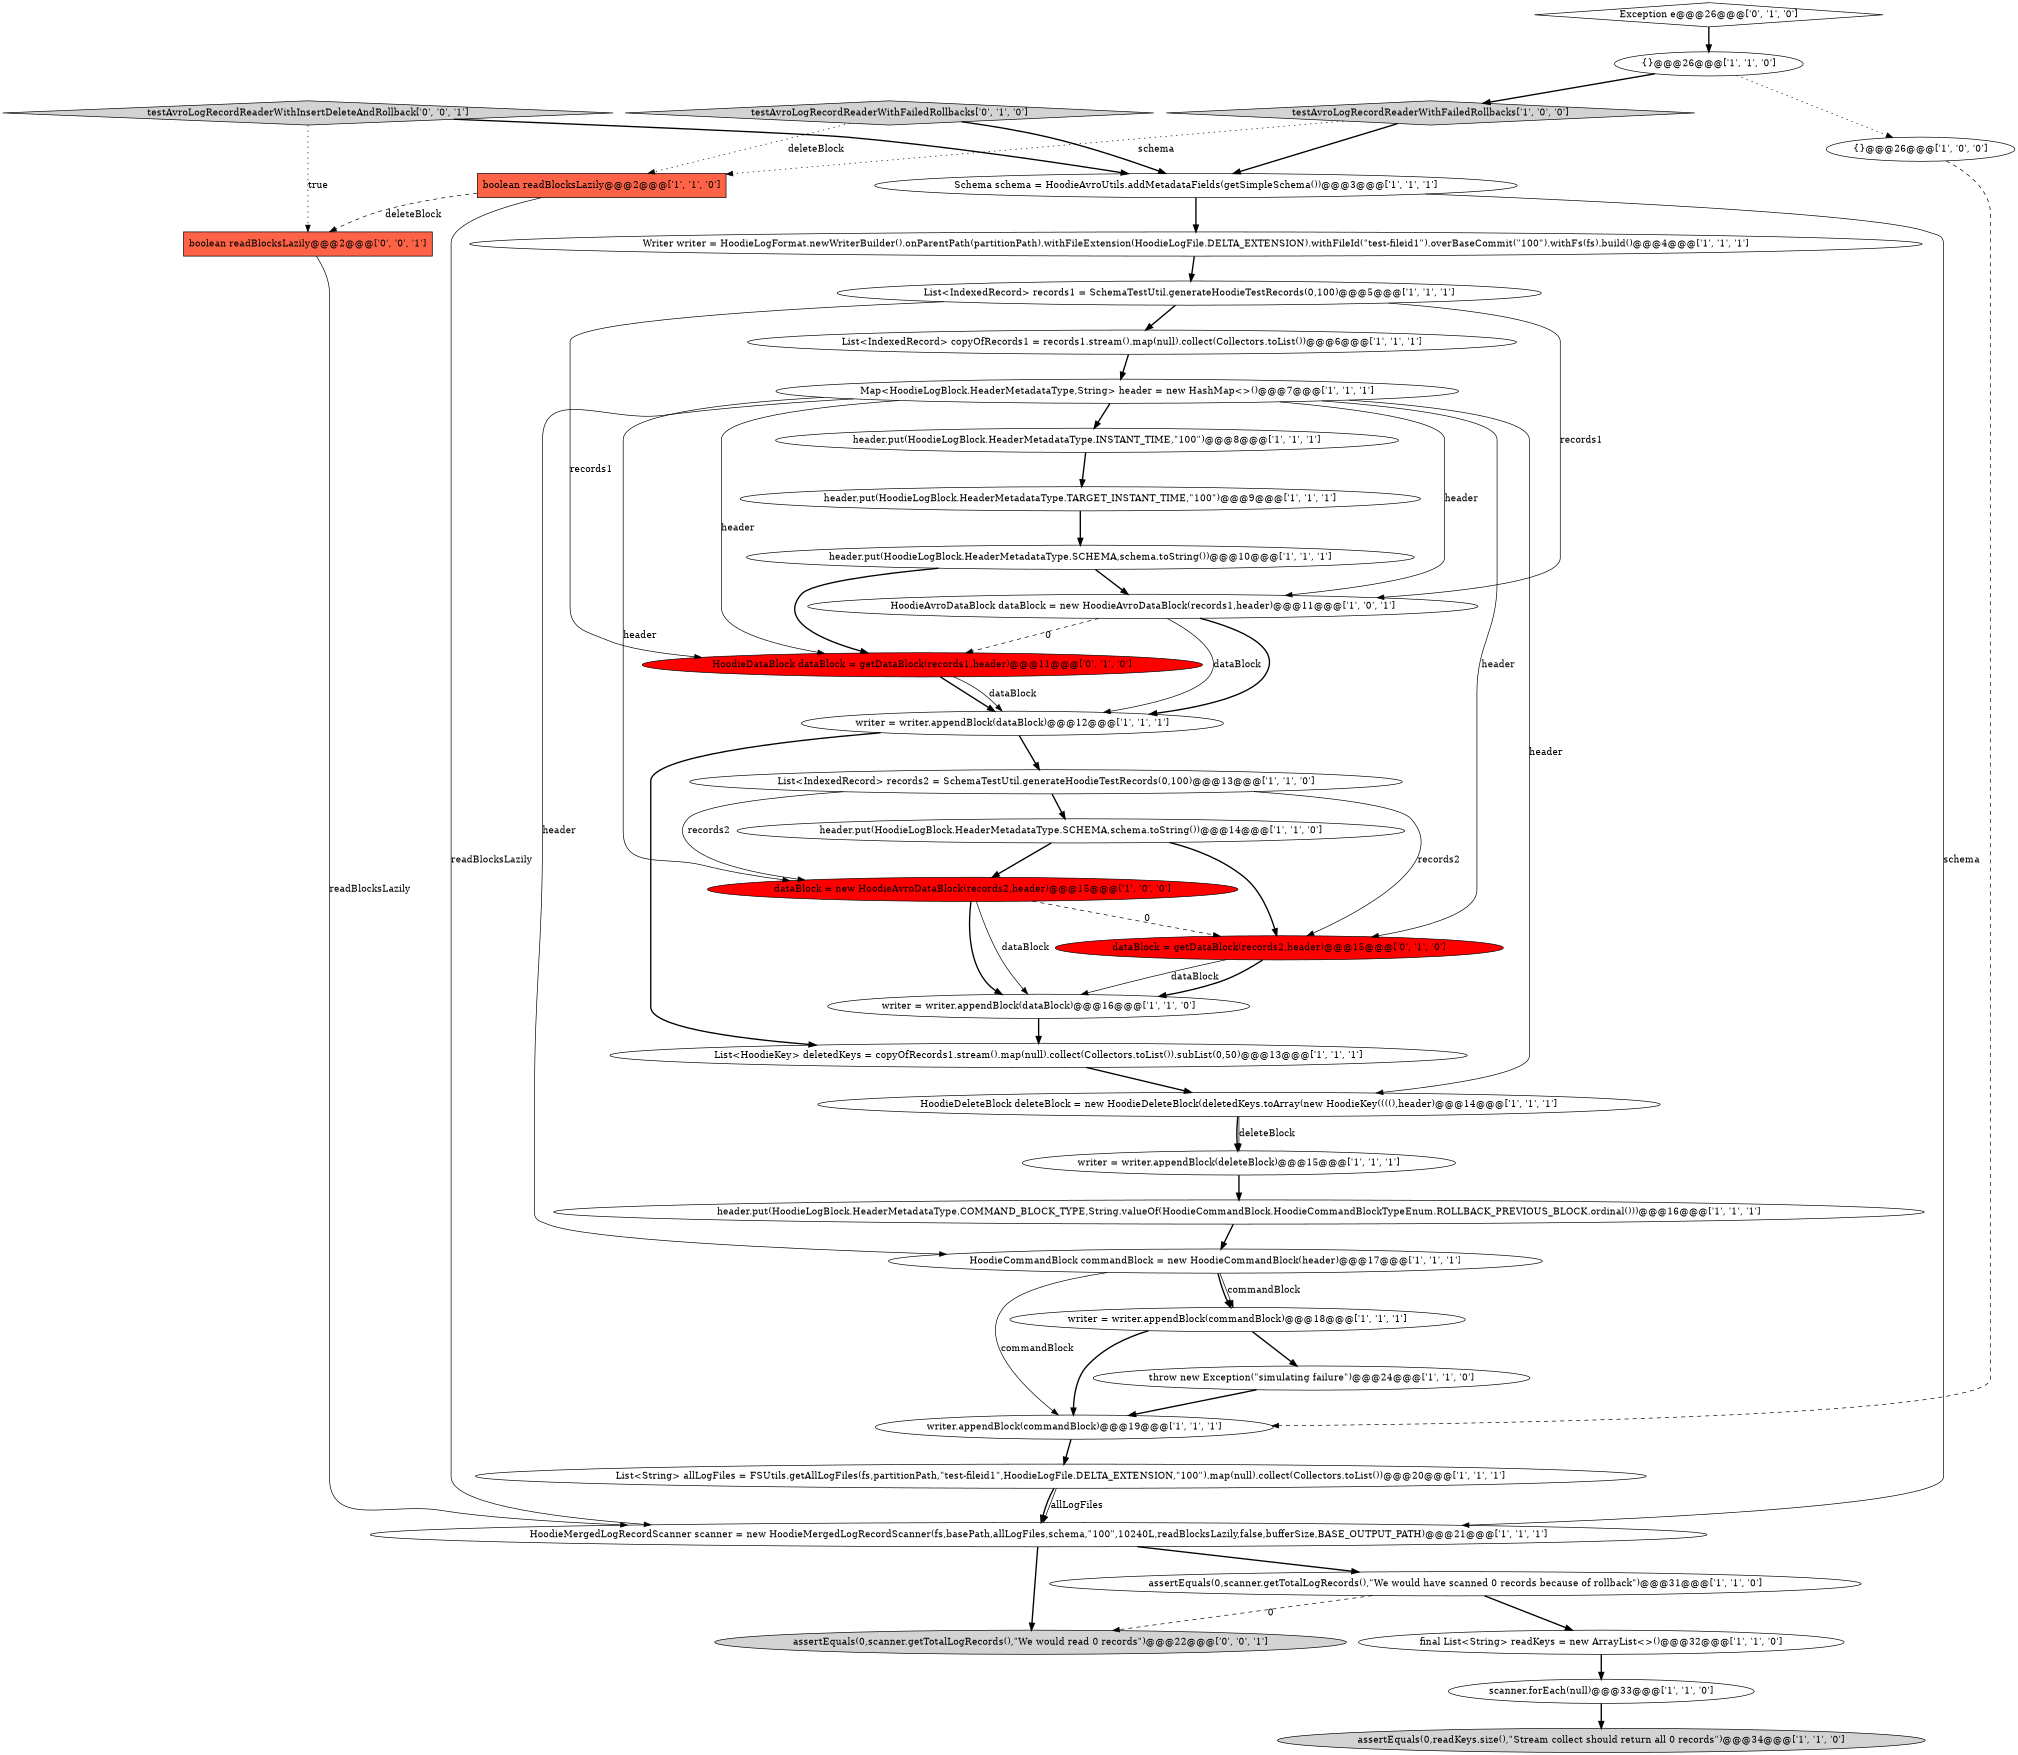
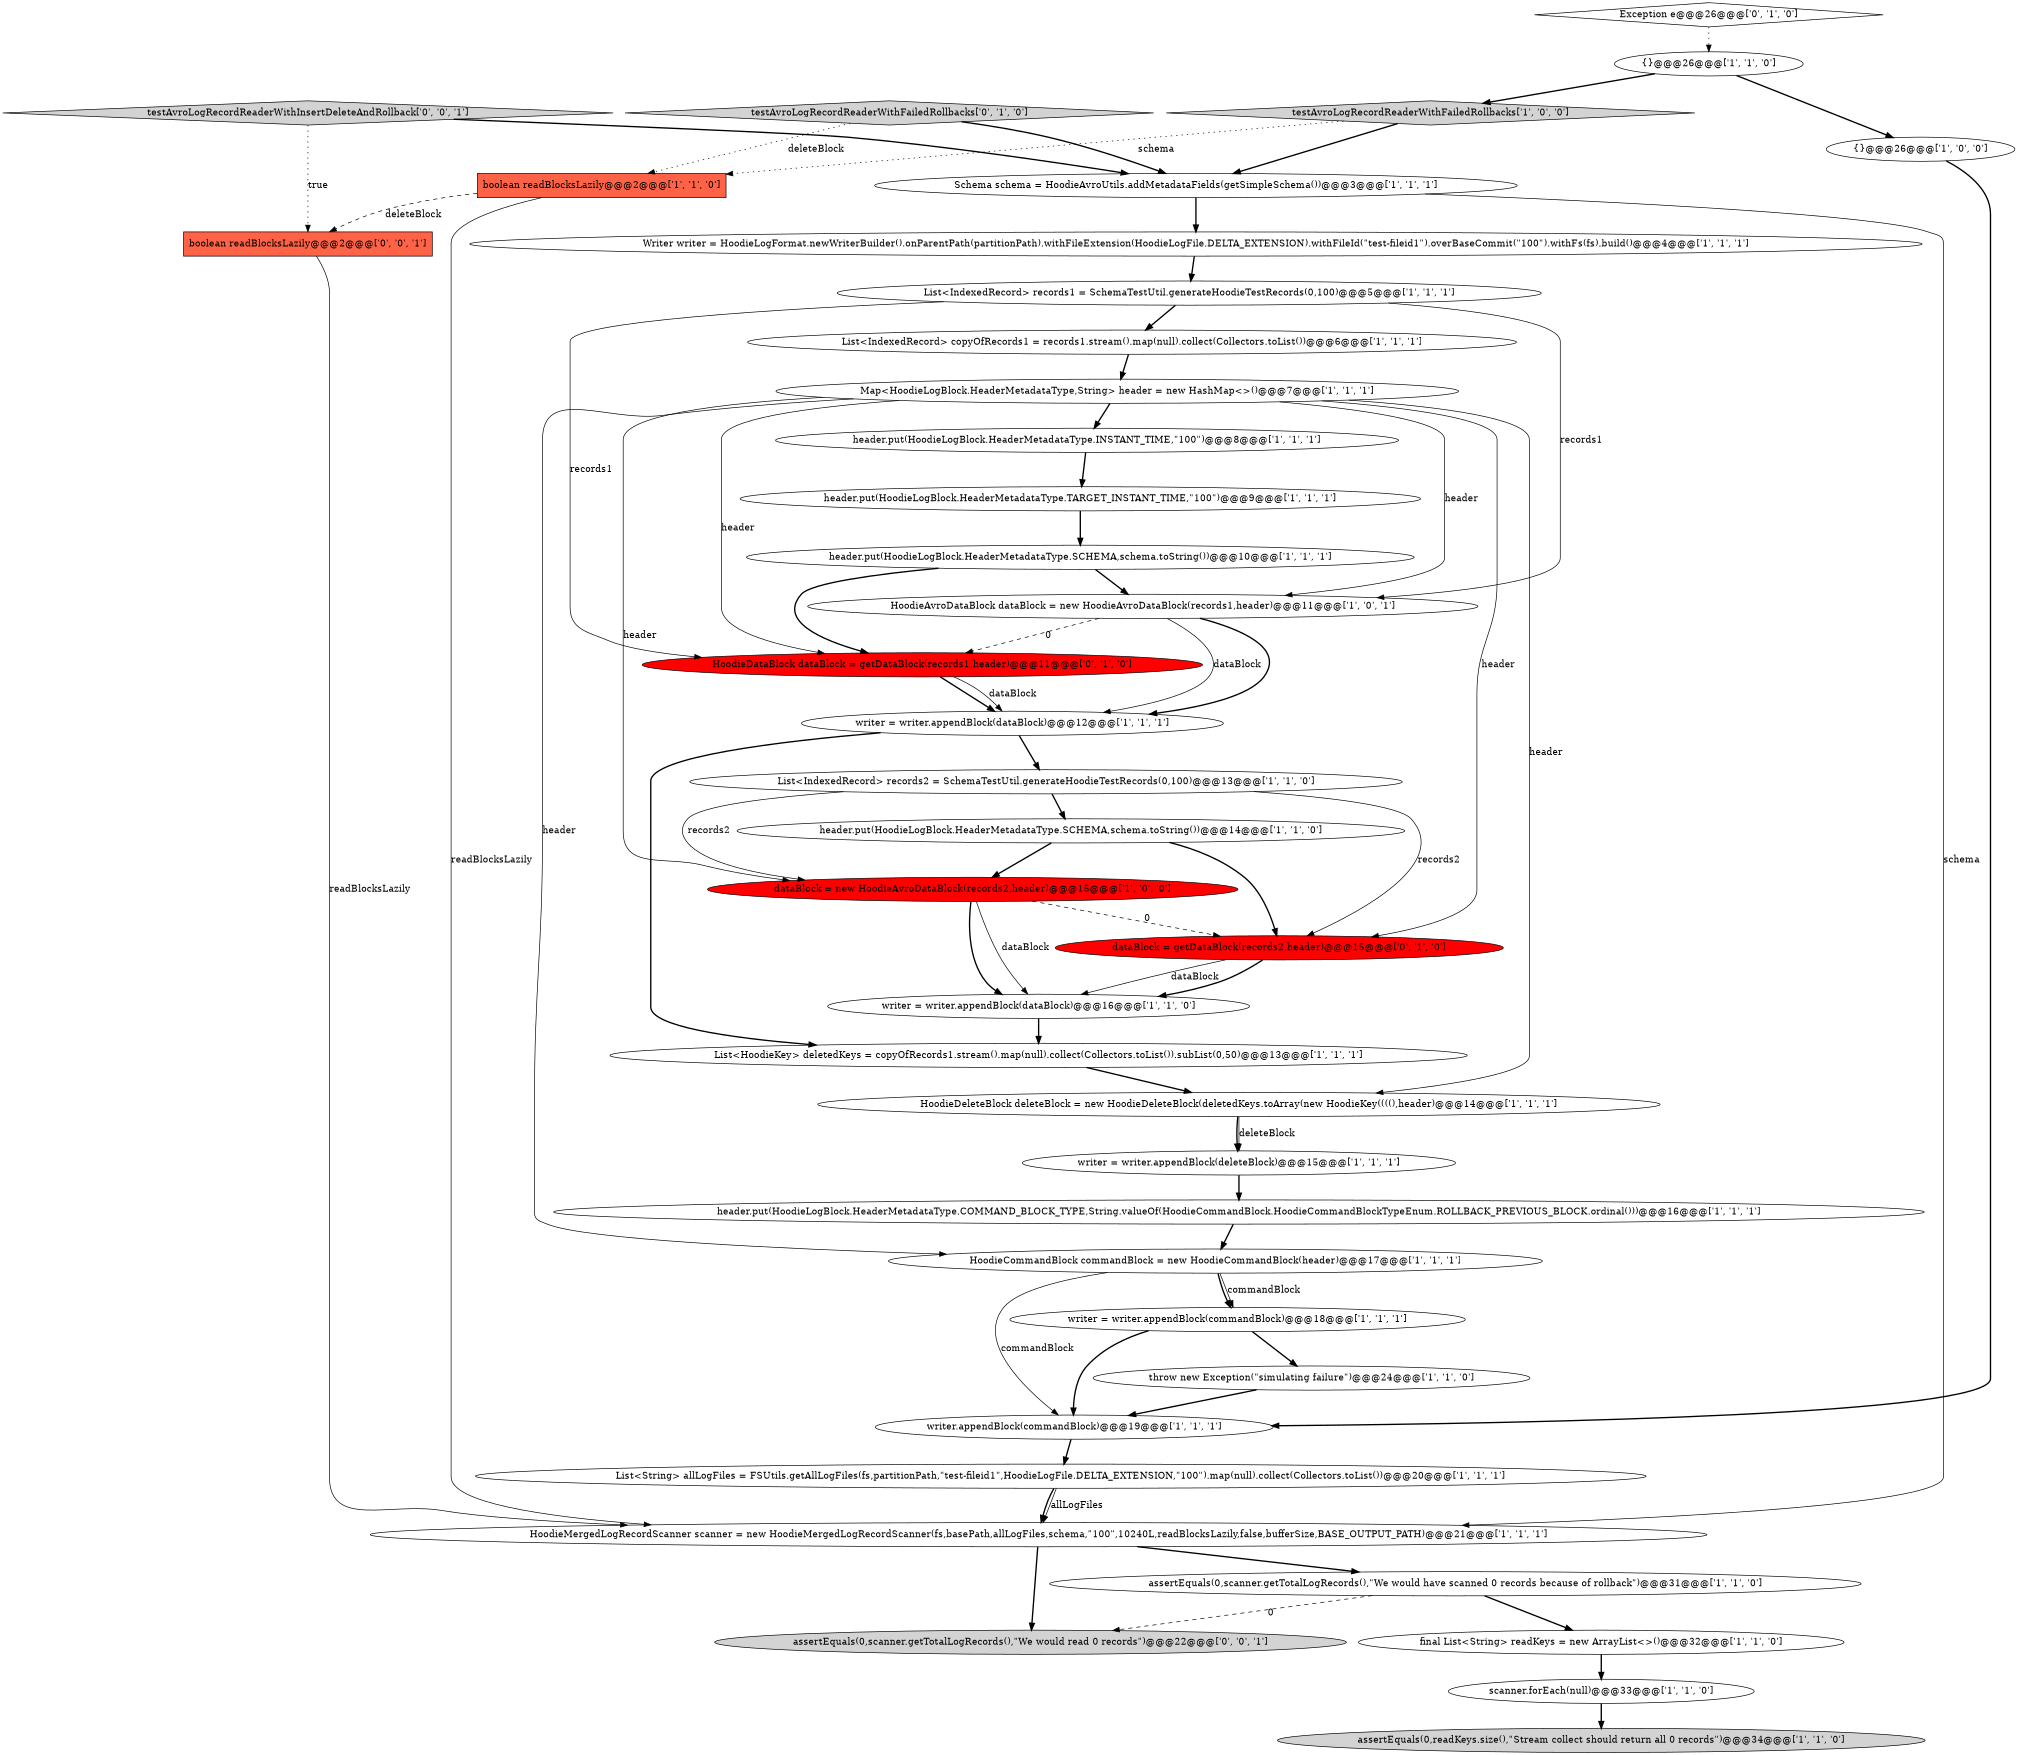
(1709, 36) -> (1709, 36)
(1811, 105) -> (1811, 105)
(1991, 1119) -> (1991, 1119)
